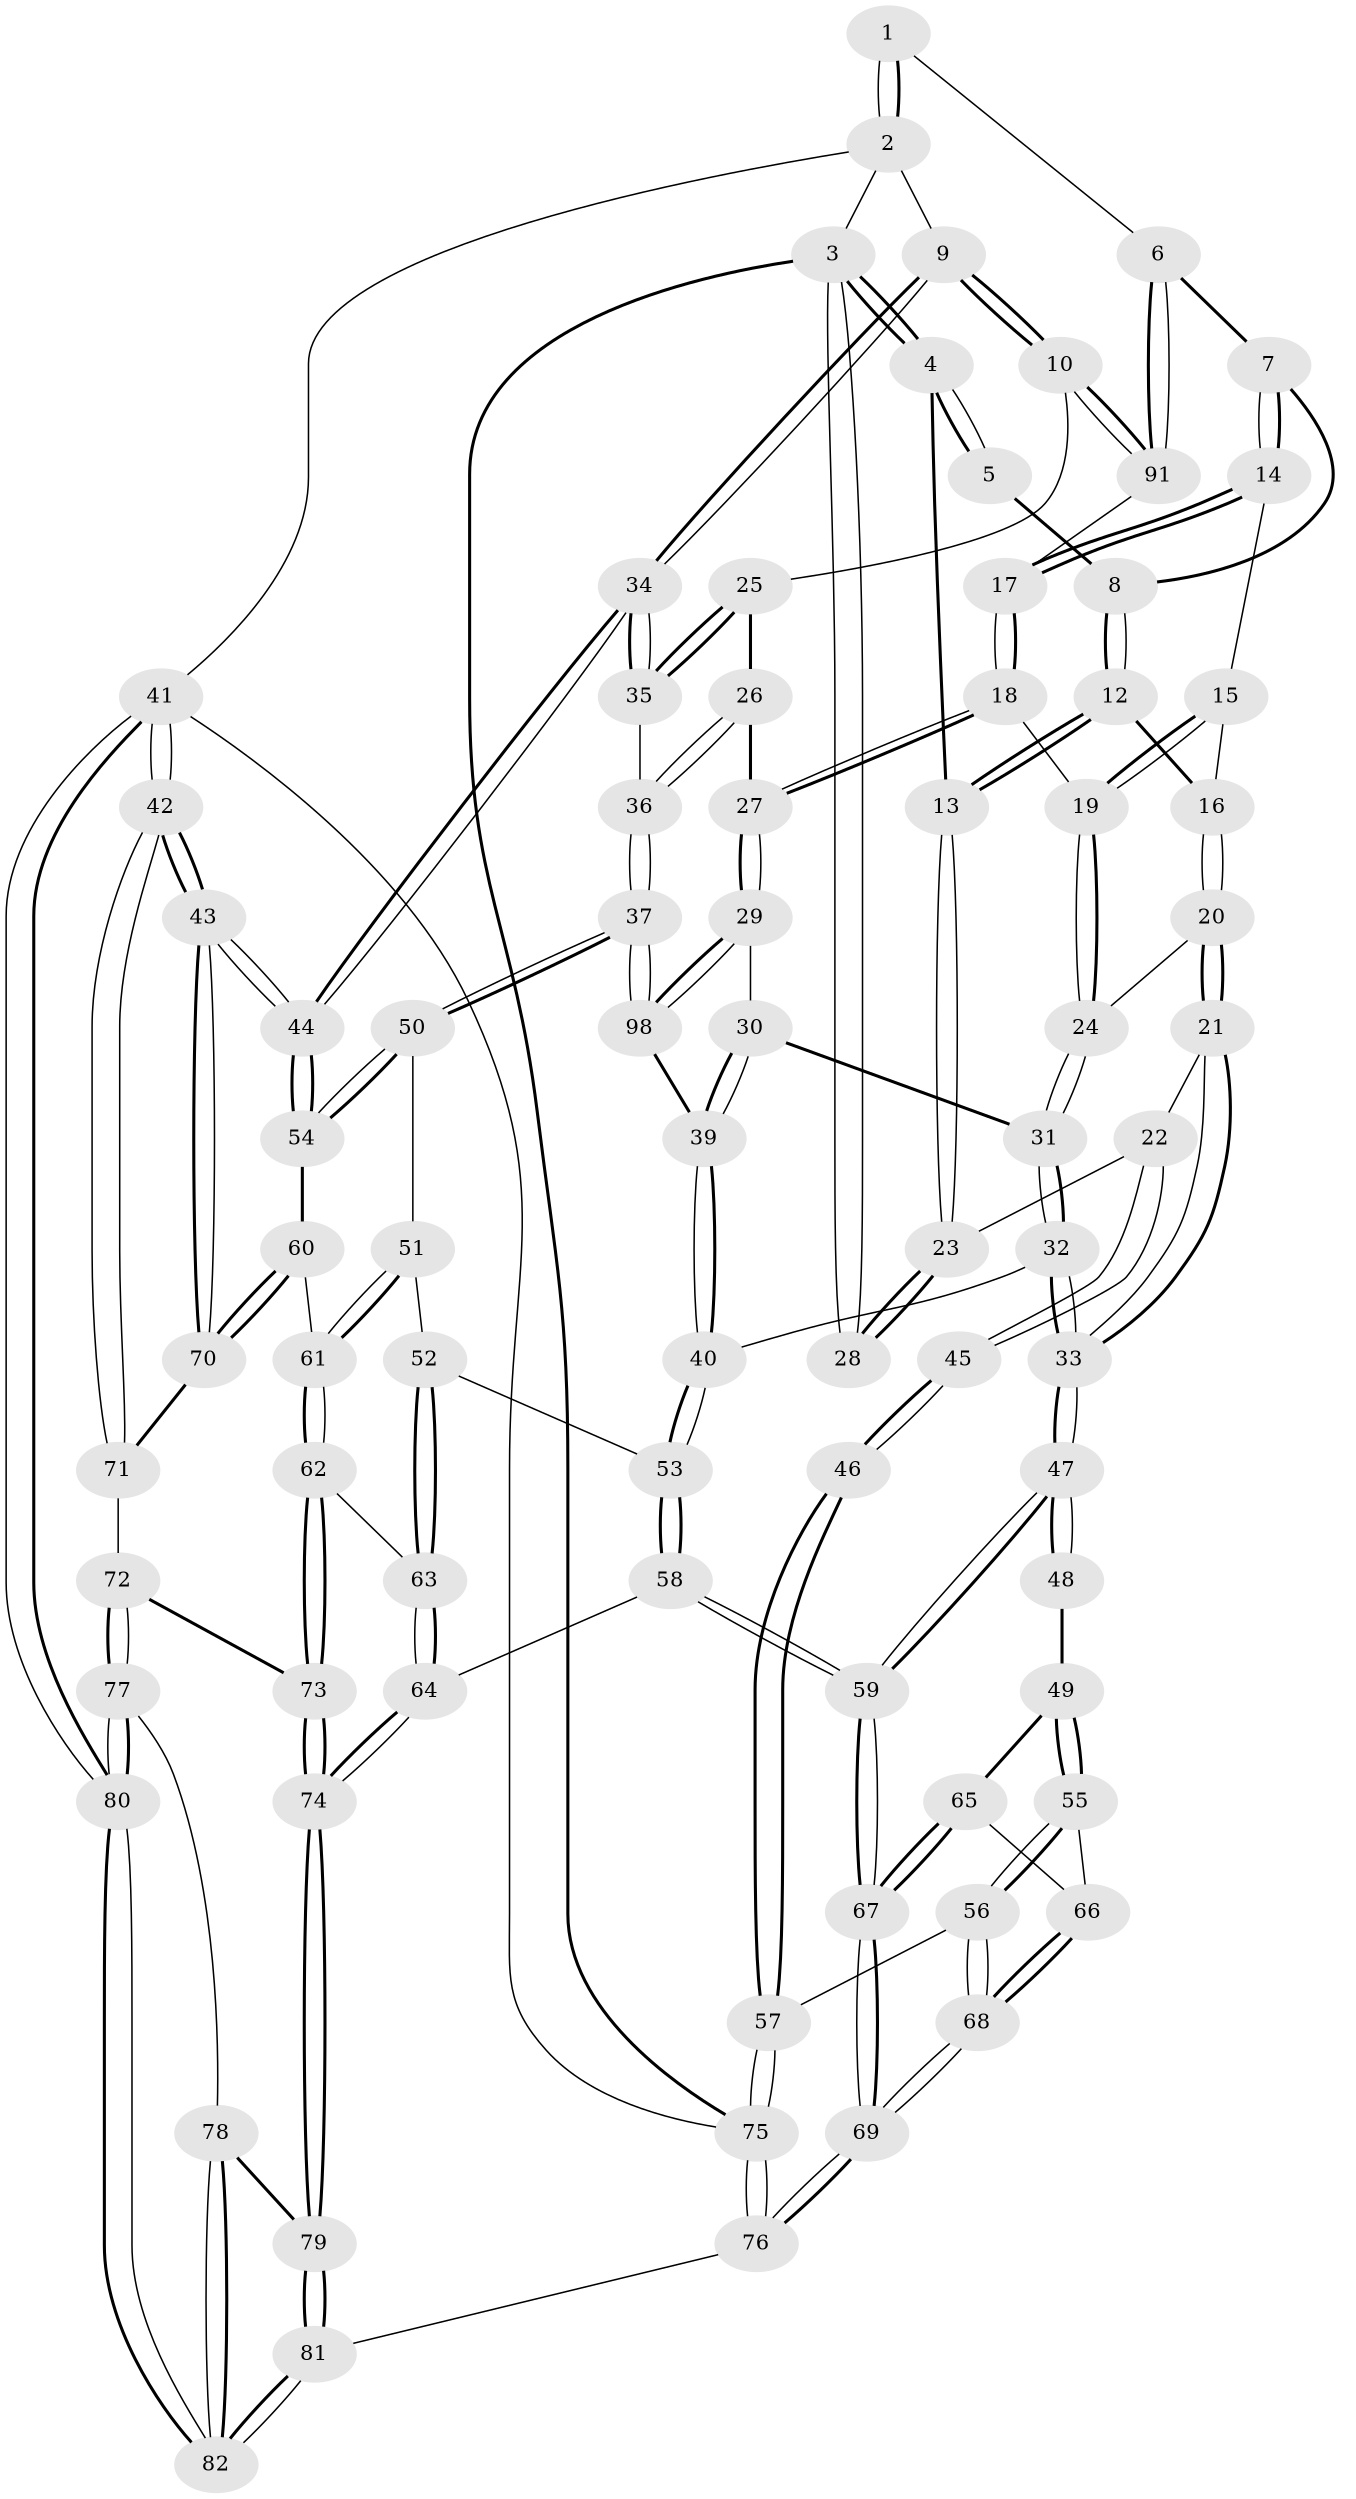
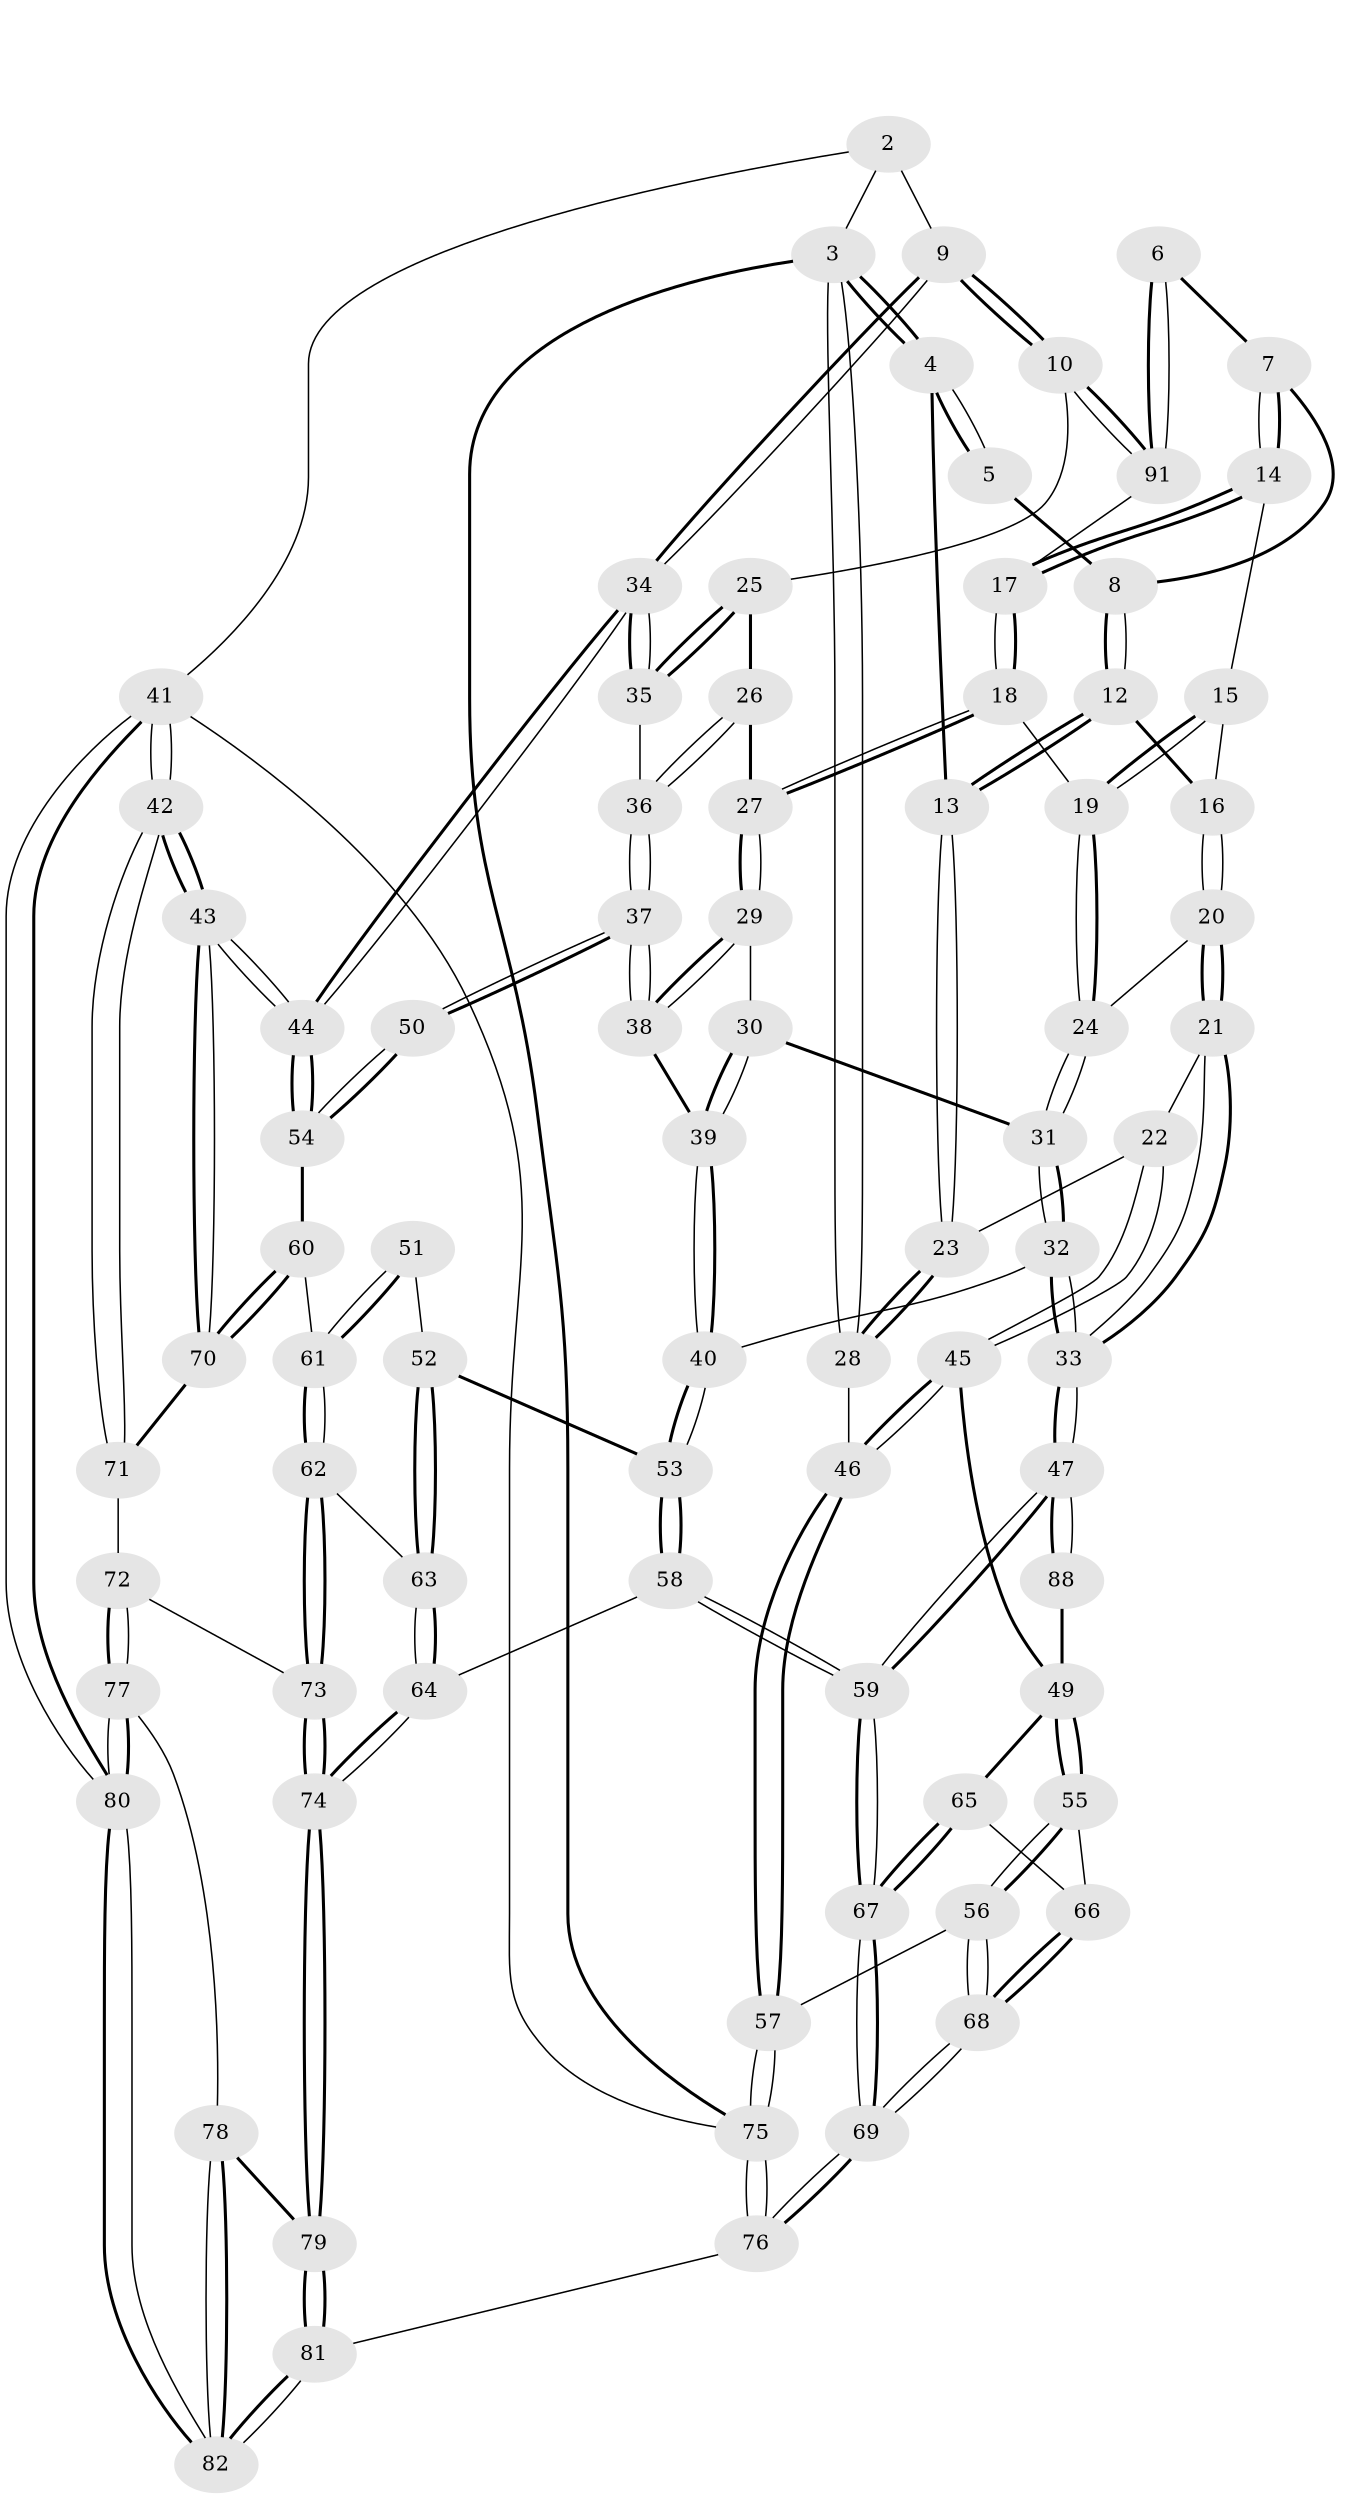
(889, 34) -> none
(640, 1028) -> (640, 1028)
(413, 1139) -> none
(548, 1415) -> (548, 1415)
none -> (849, 1415)
none -> (983, 1533)
(1062, 1581) -> (1062, 1581)
(216, 1636) -> (216, 1636)
